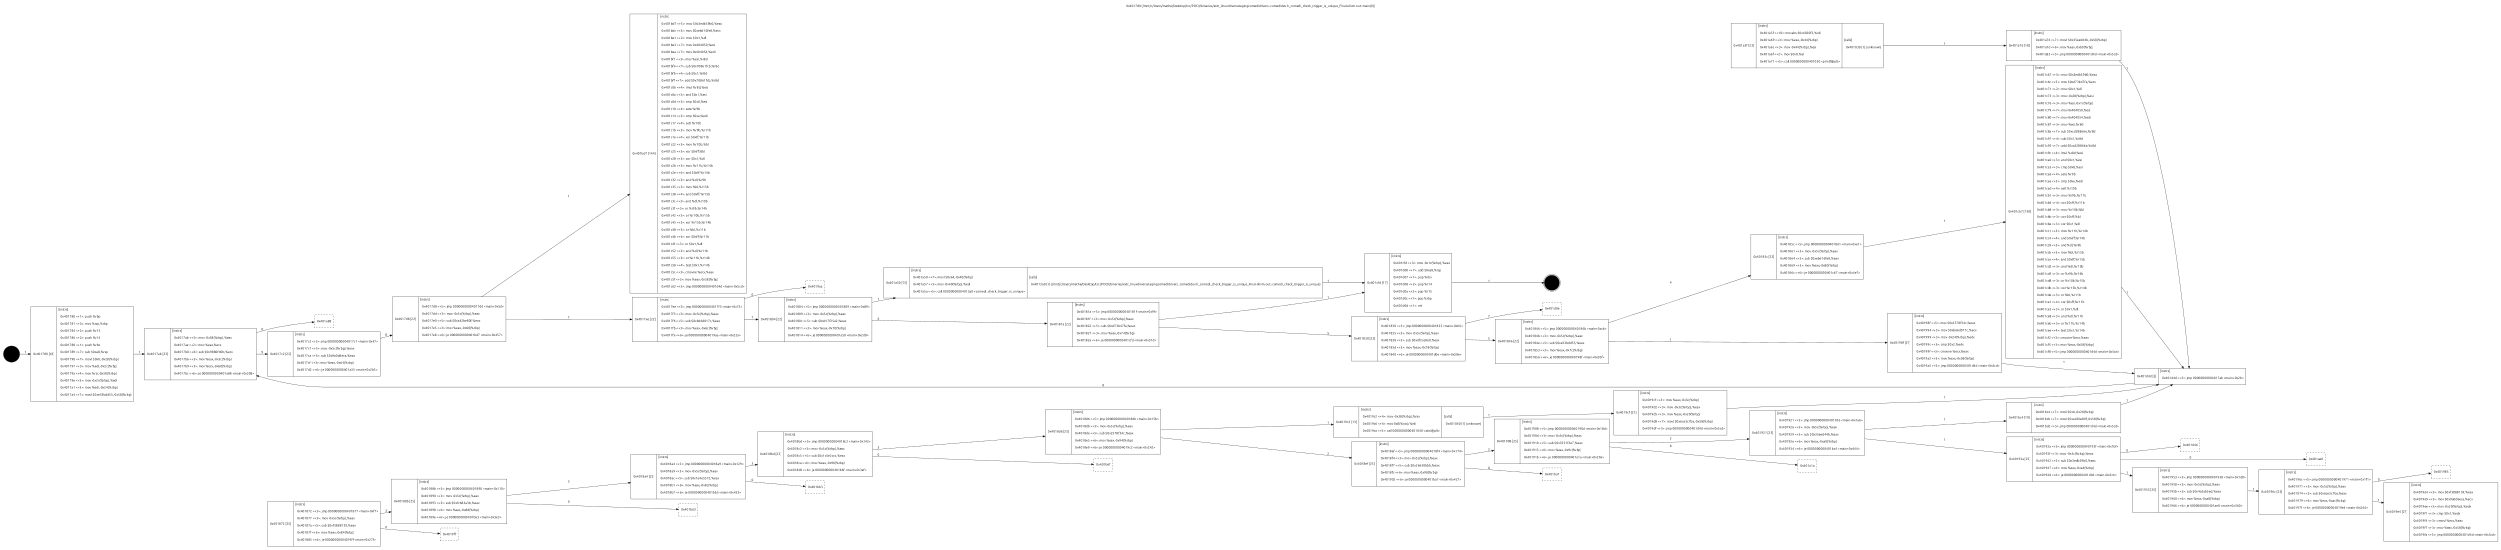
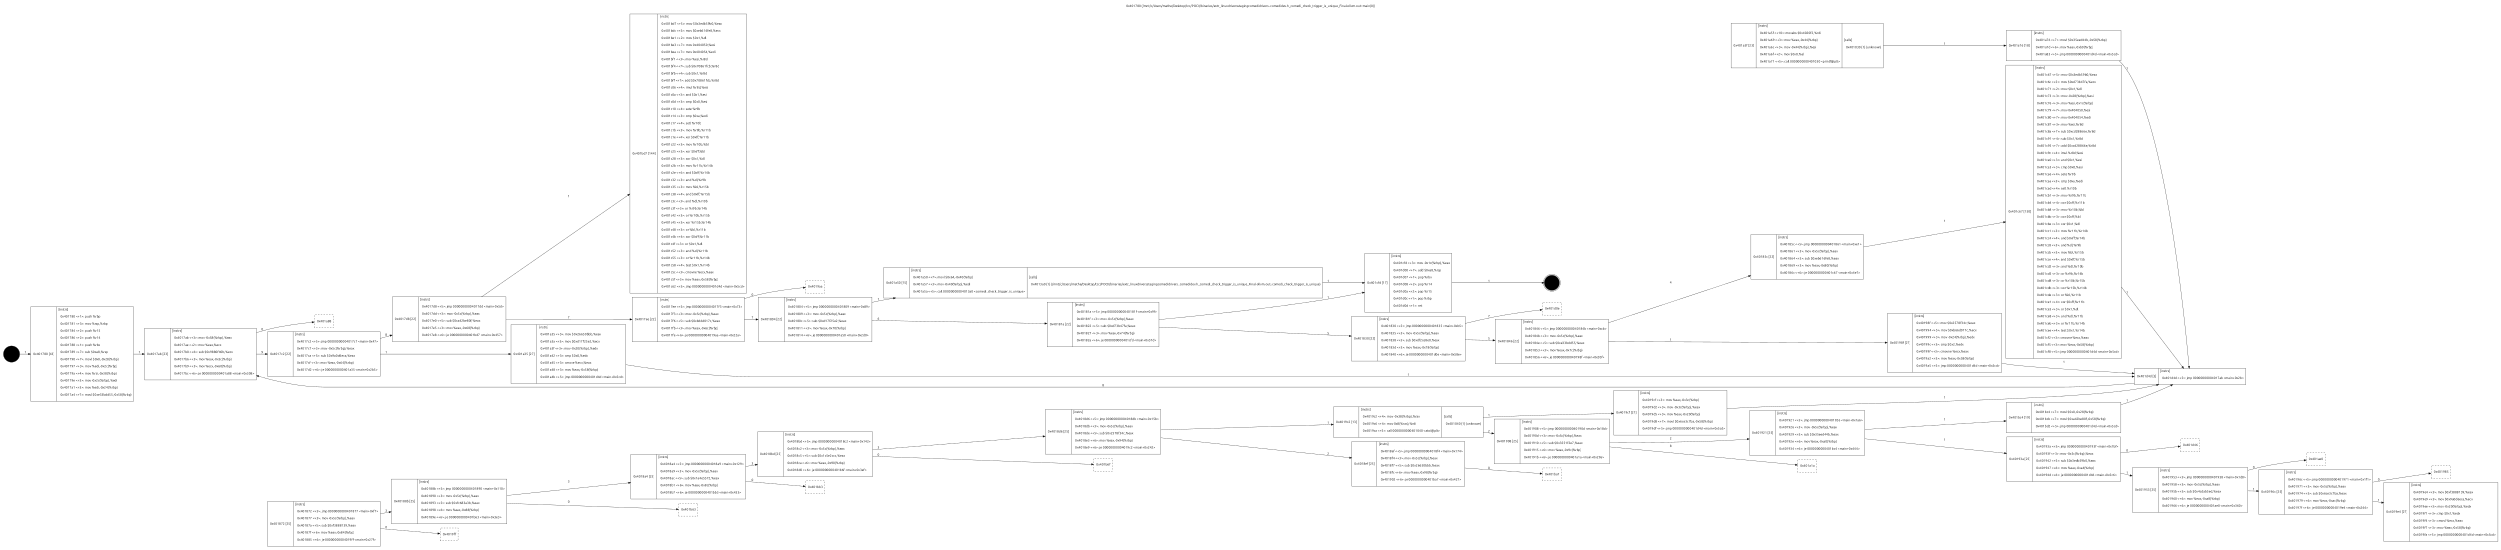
none -> (568, 354)
(1478, 453) -> (1487, 433)
(2212, 459) -> (2276, 464)
